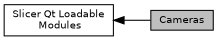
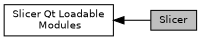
(182, 20) -> (174, 20)
